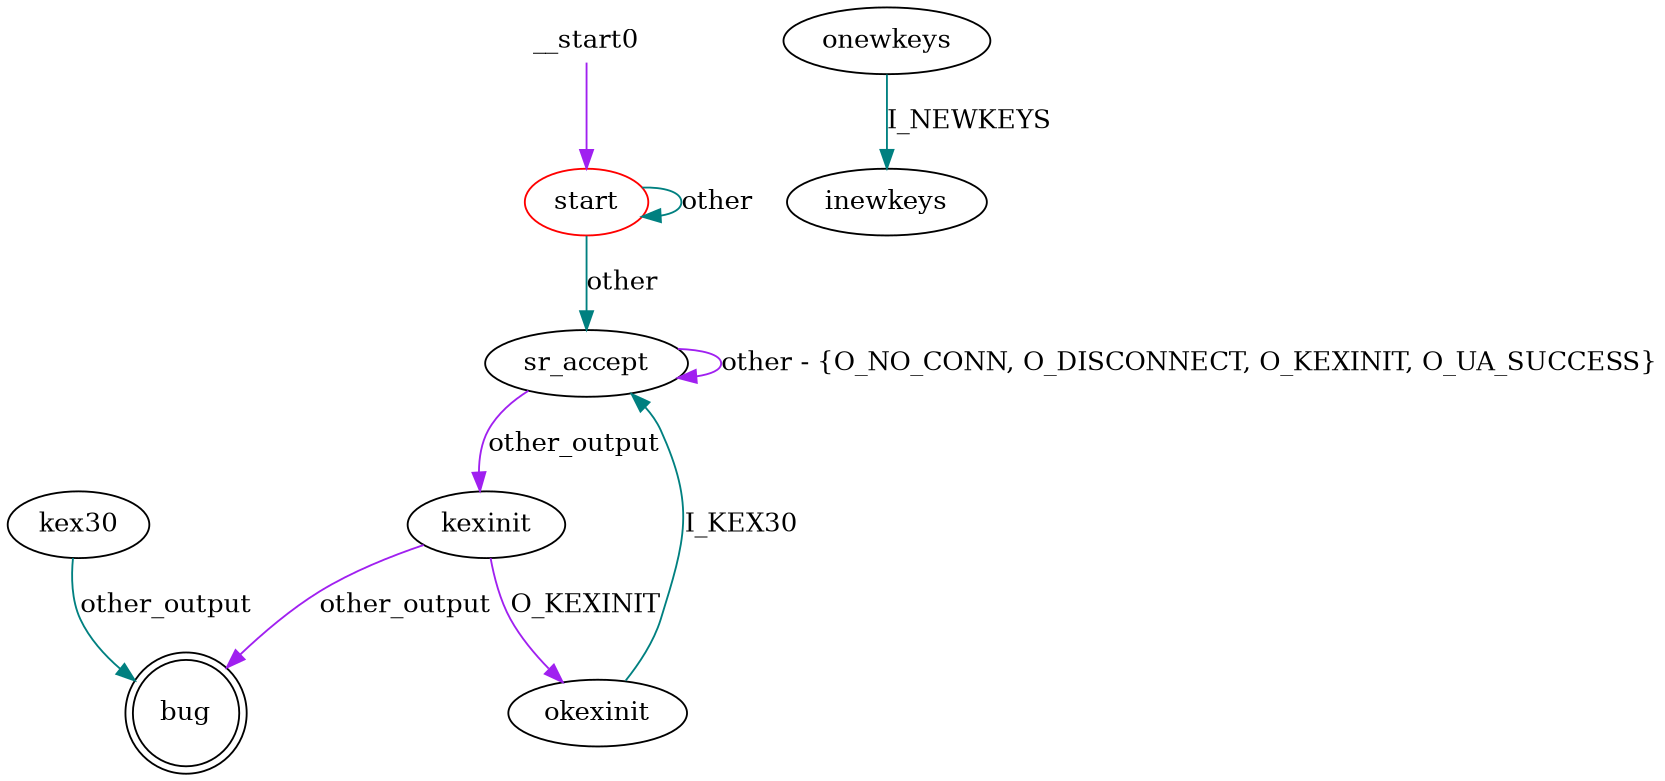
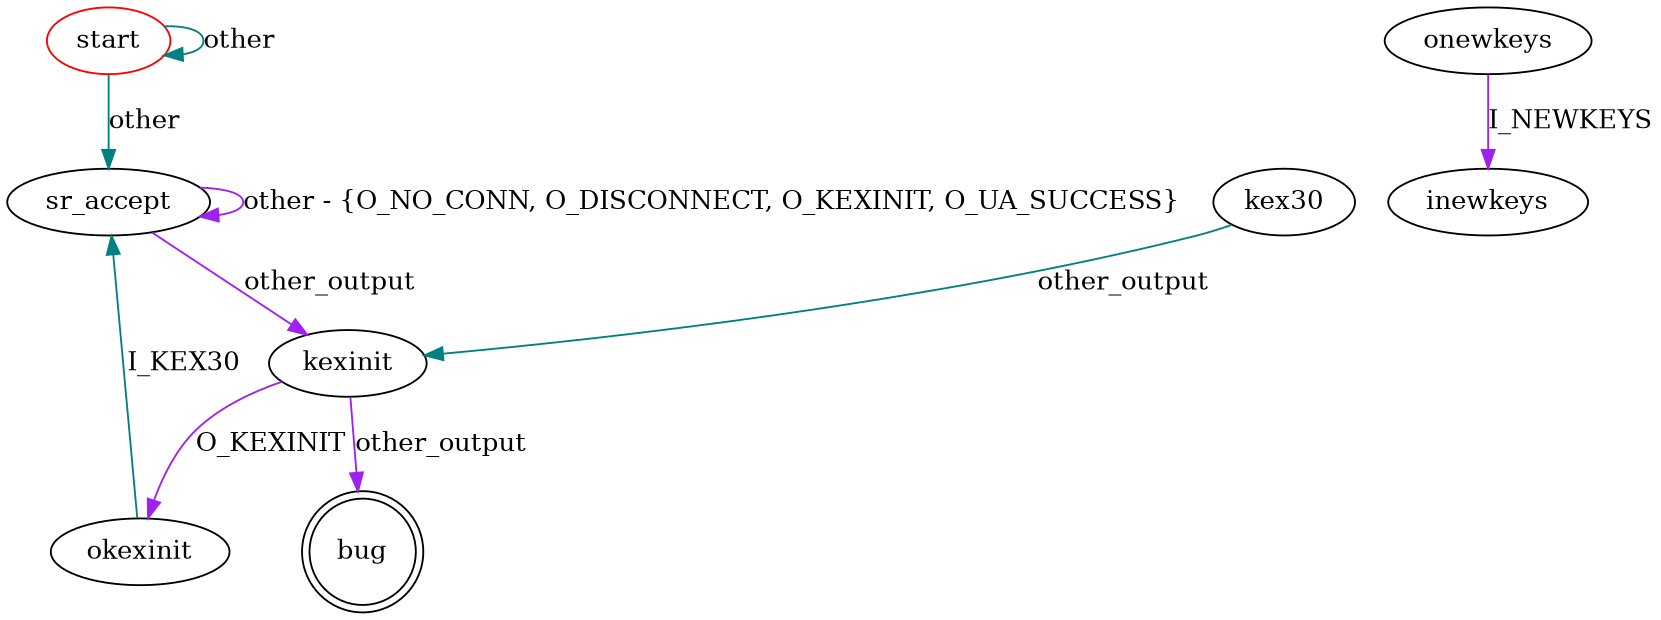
(587, 41) -> none
(887, 112) -> (1488, 112)
(81, 620) -> (840, 305)
